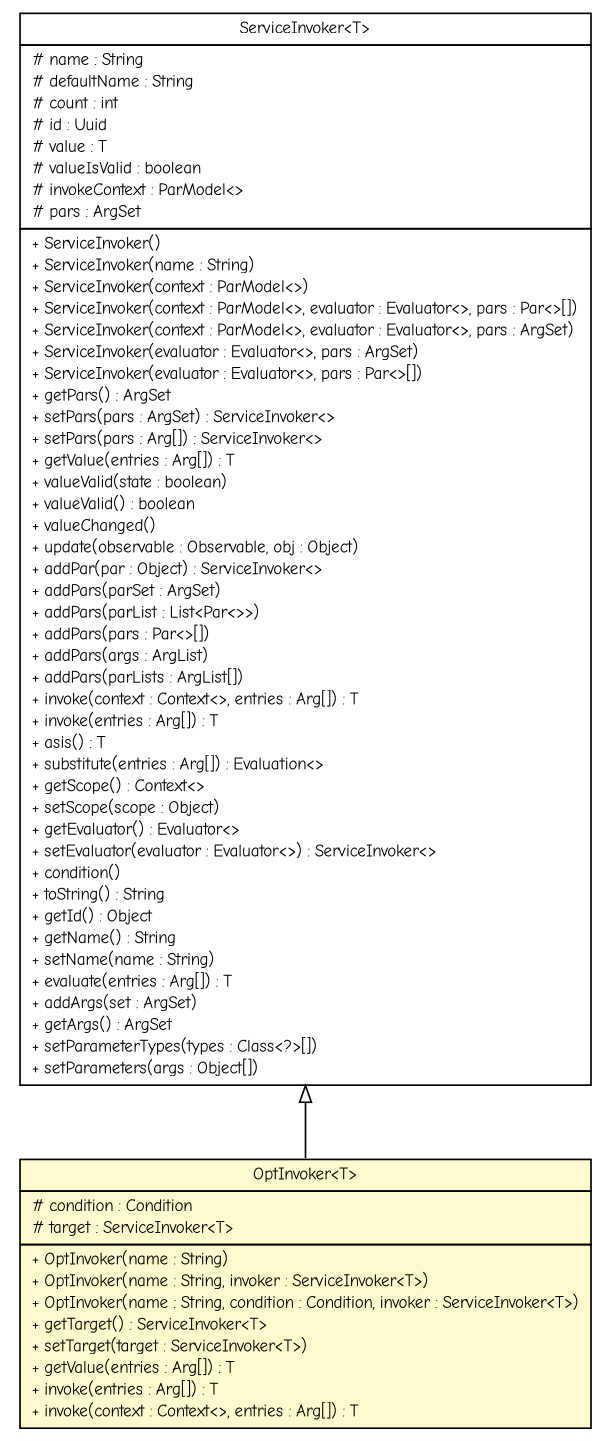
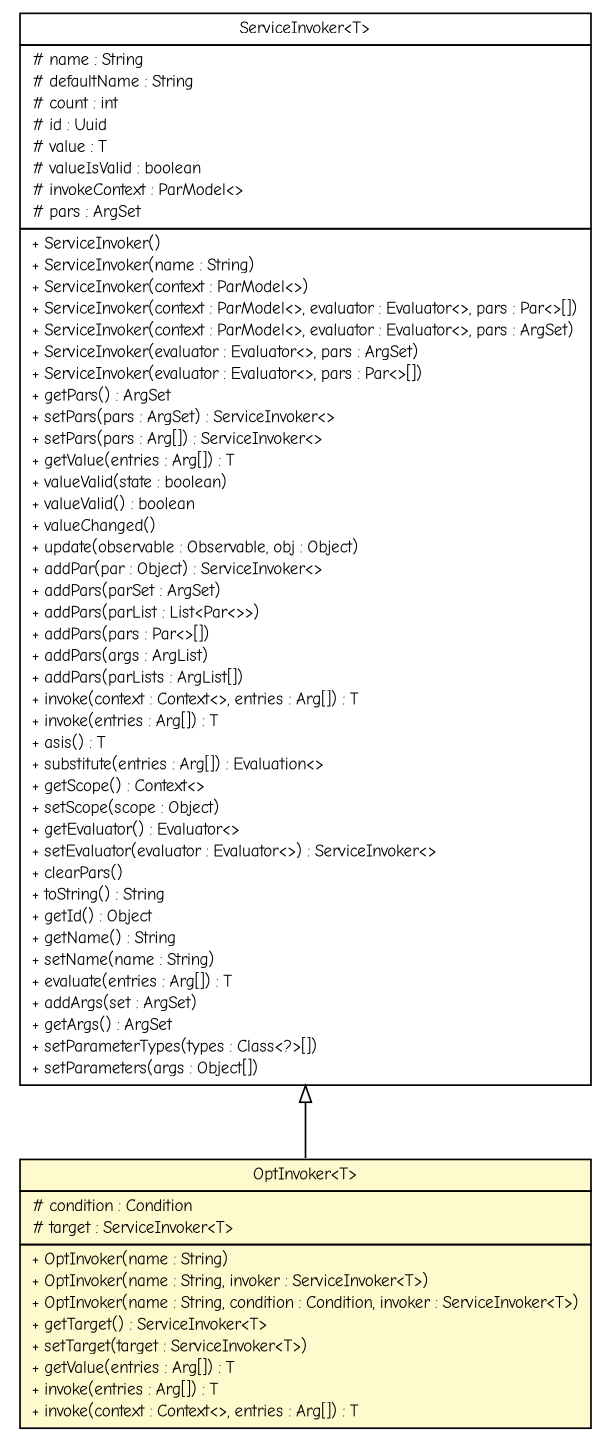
(77, 873) -> (78, 873)
